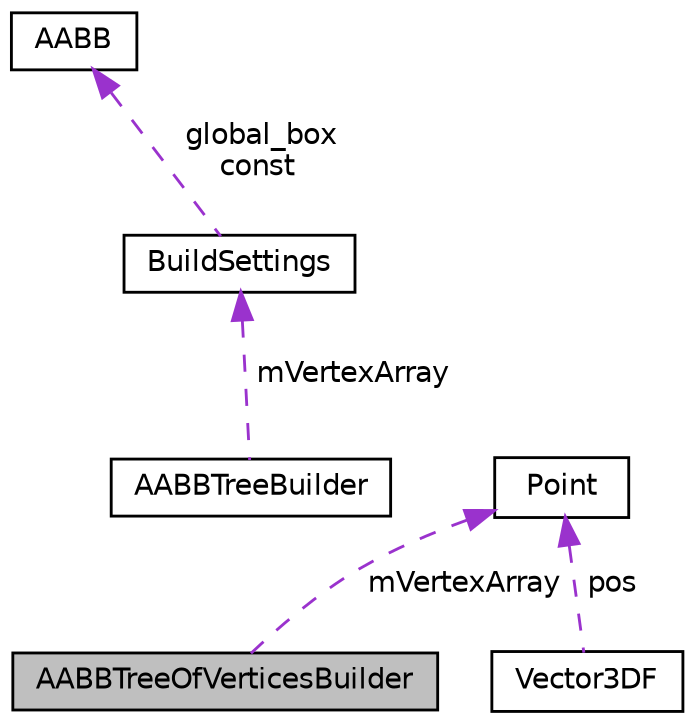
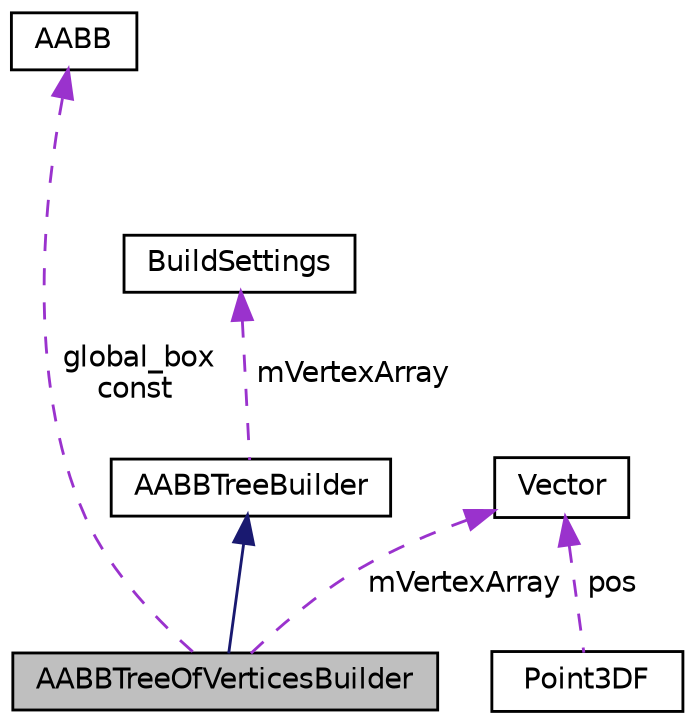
(166, 164) -> (52, 398)
(562, 488) -> (562, 488)
none -> (236, 598)
(587, 681) -> (587, 681)
